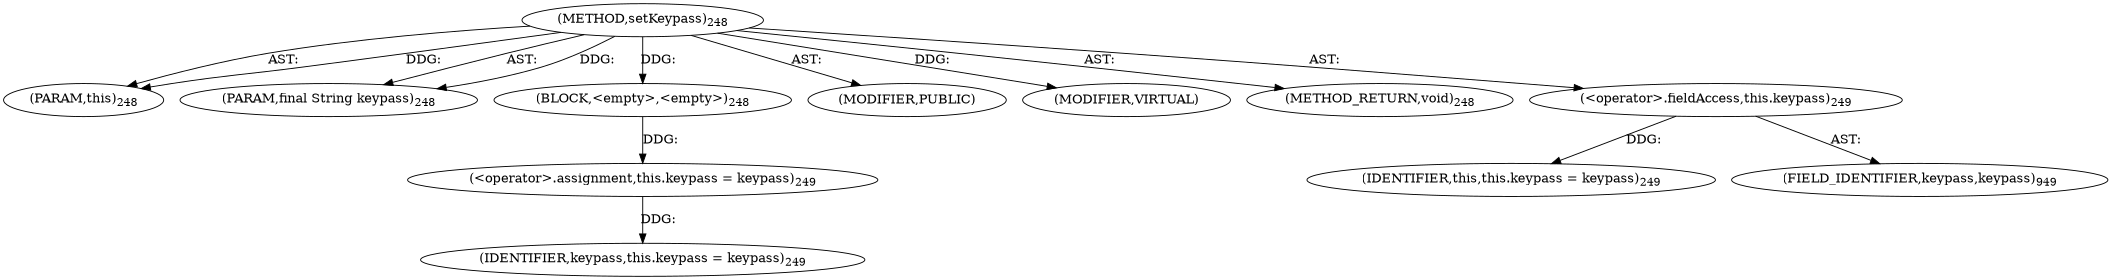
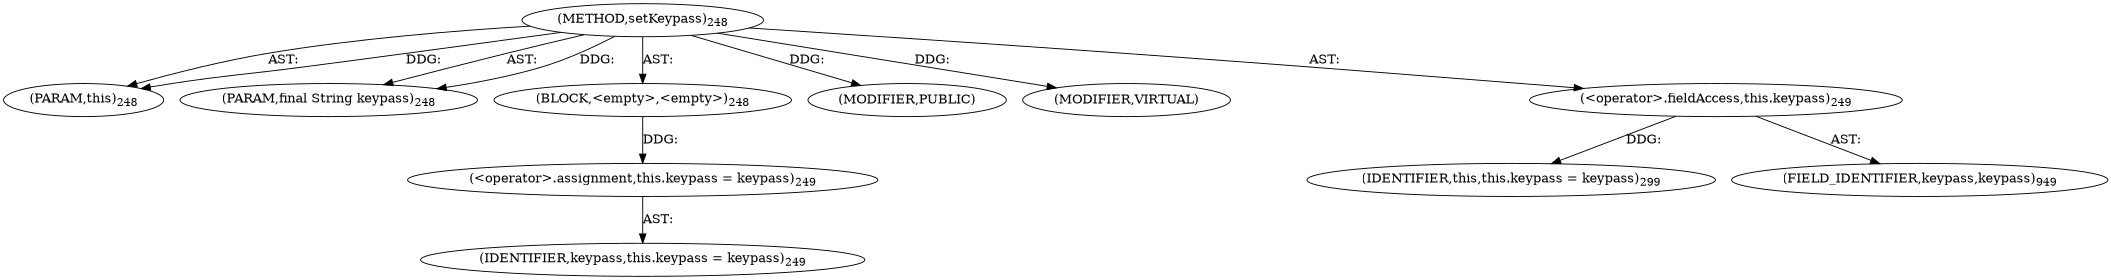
(660, 60) -> (660, 60)
(809, 60) -> (809, 60)
(1380, 100) -> none
(1650, 179) -> (1650, 179)
(660, 220) -> (660, 220)
